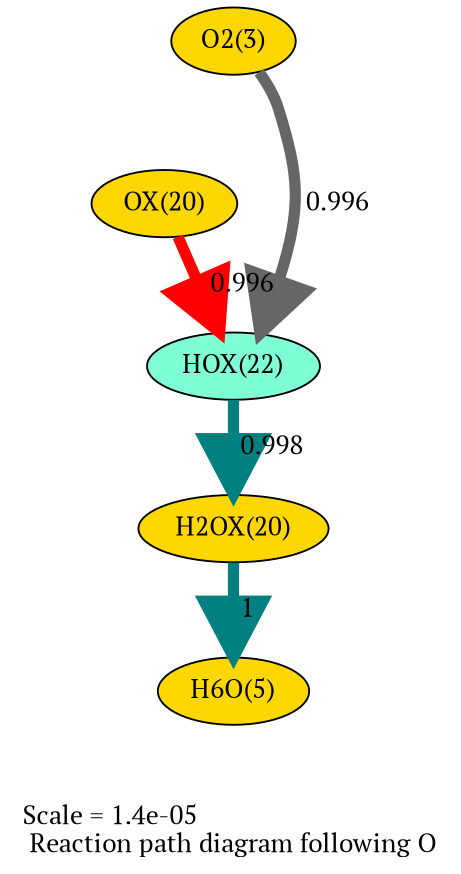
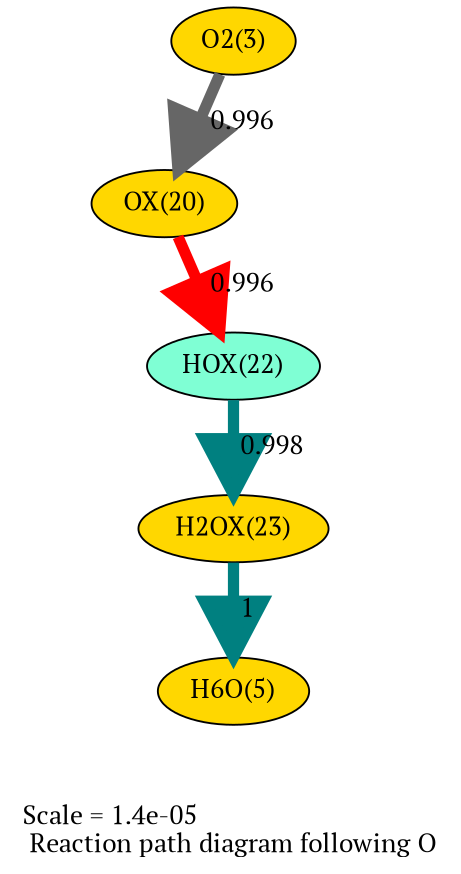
(294, 174) -> (210, 96)
(234, 529) -> (234, 529)
